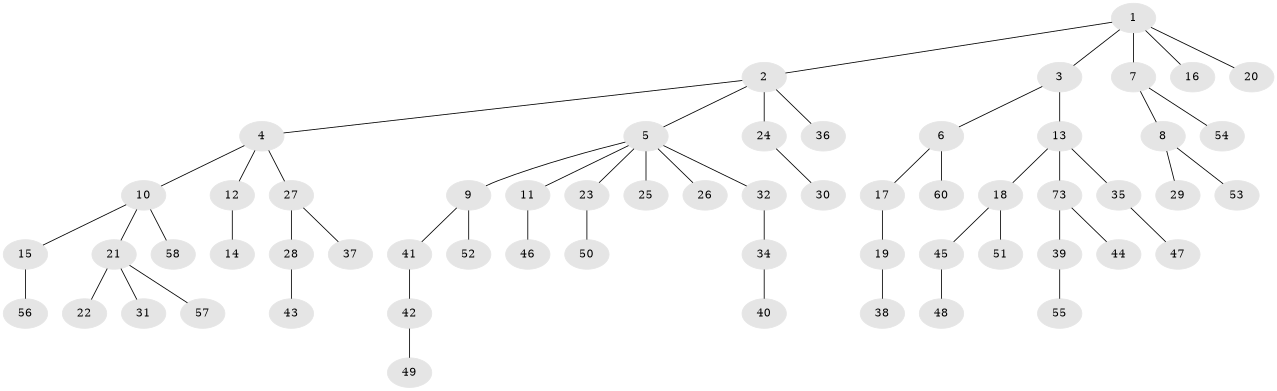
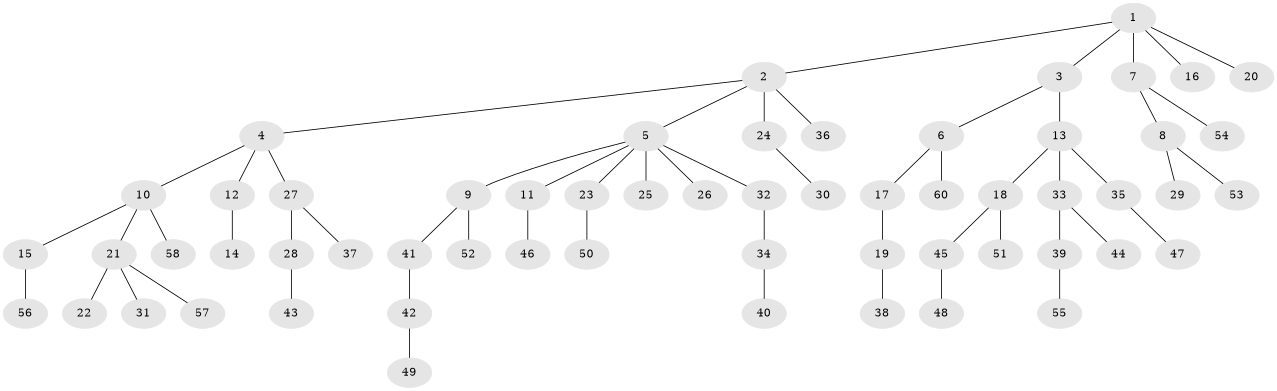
(1060, 195) -> (1060, 195)
